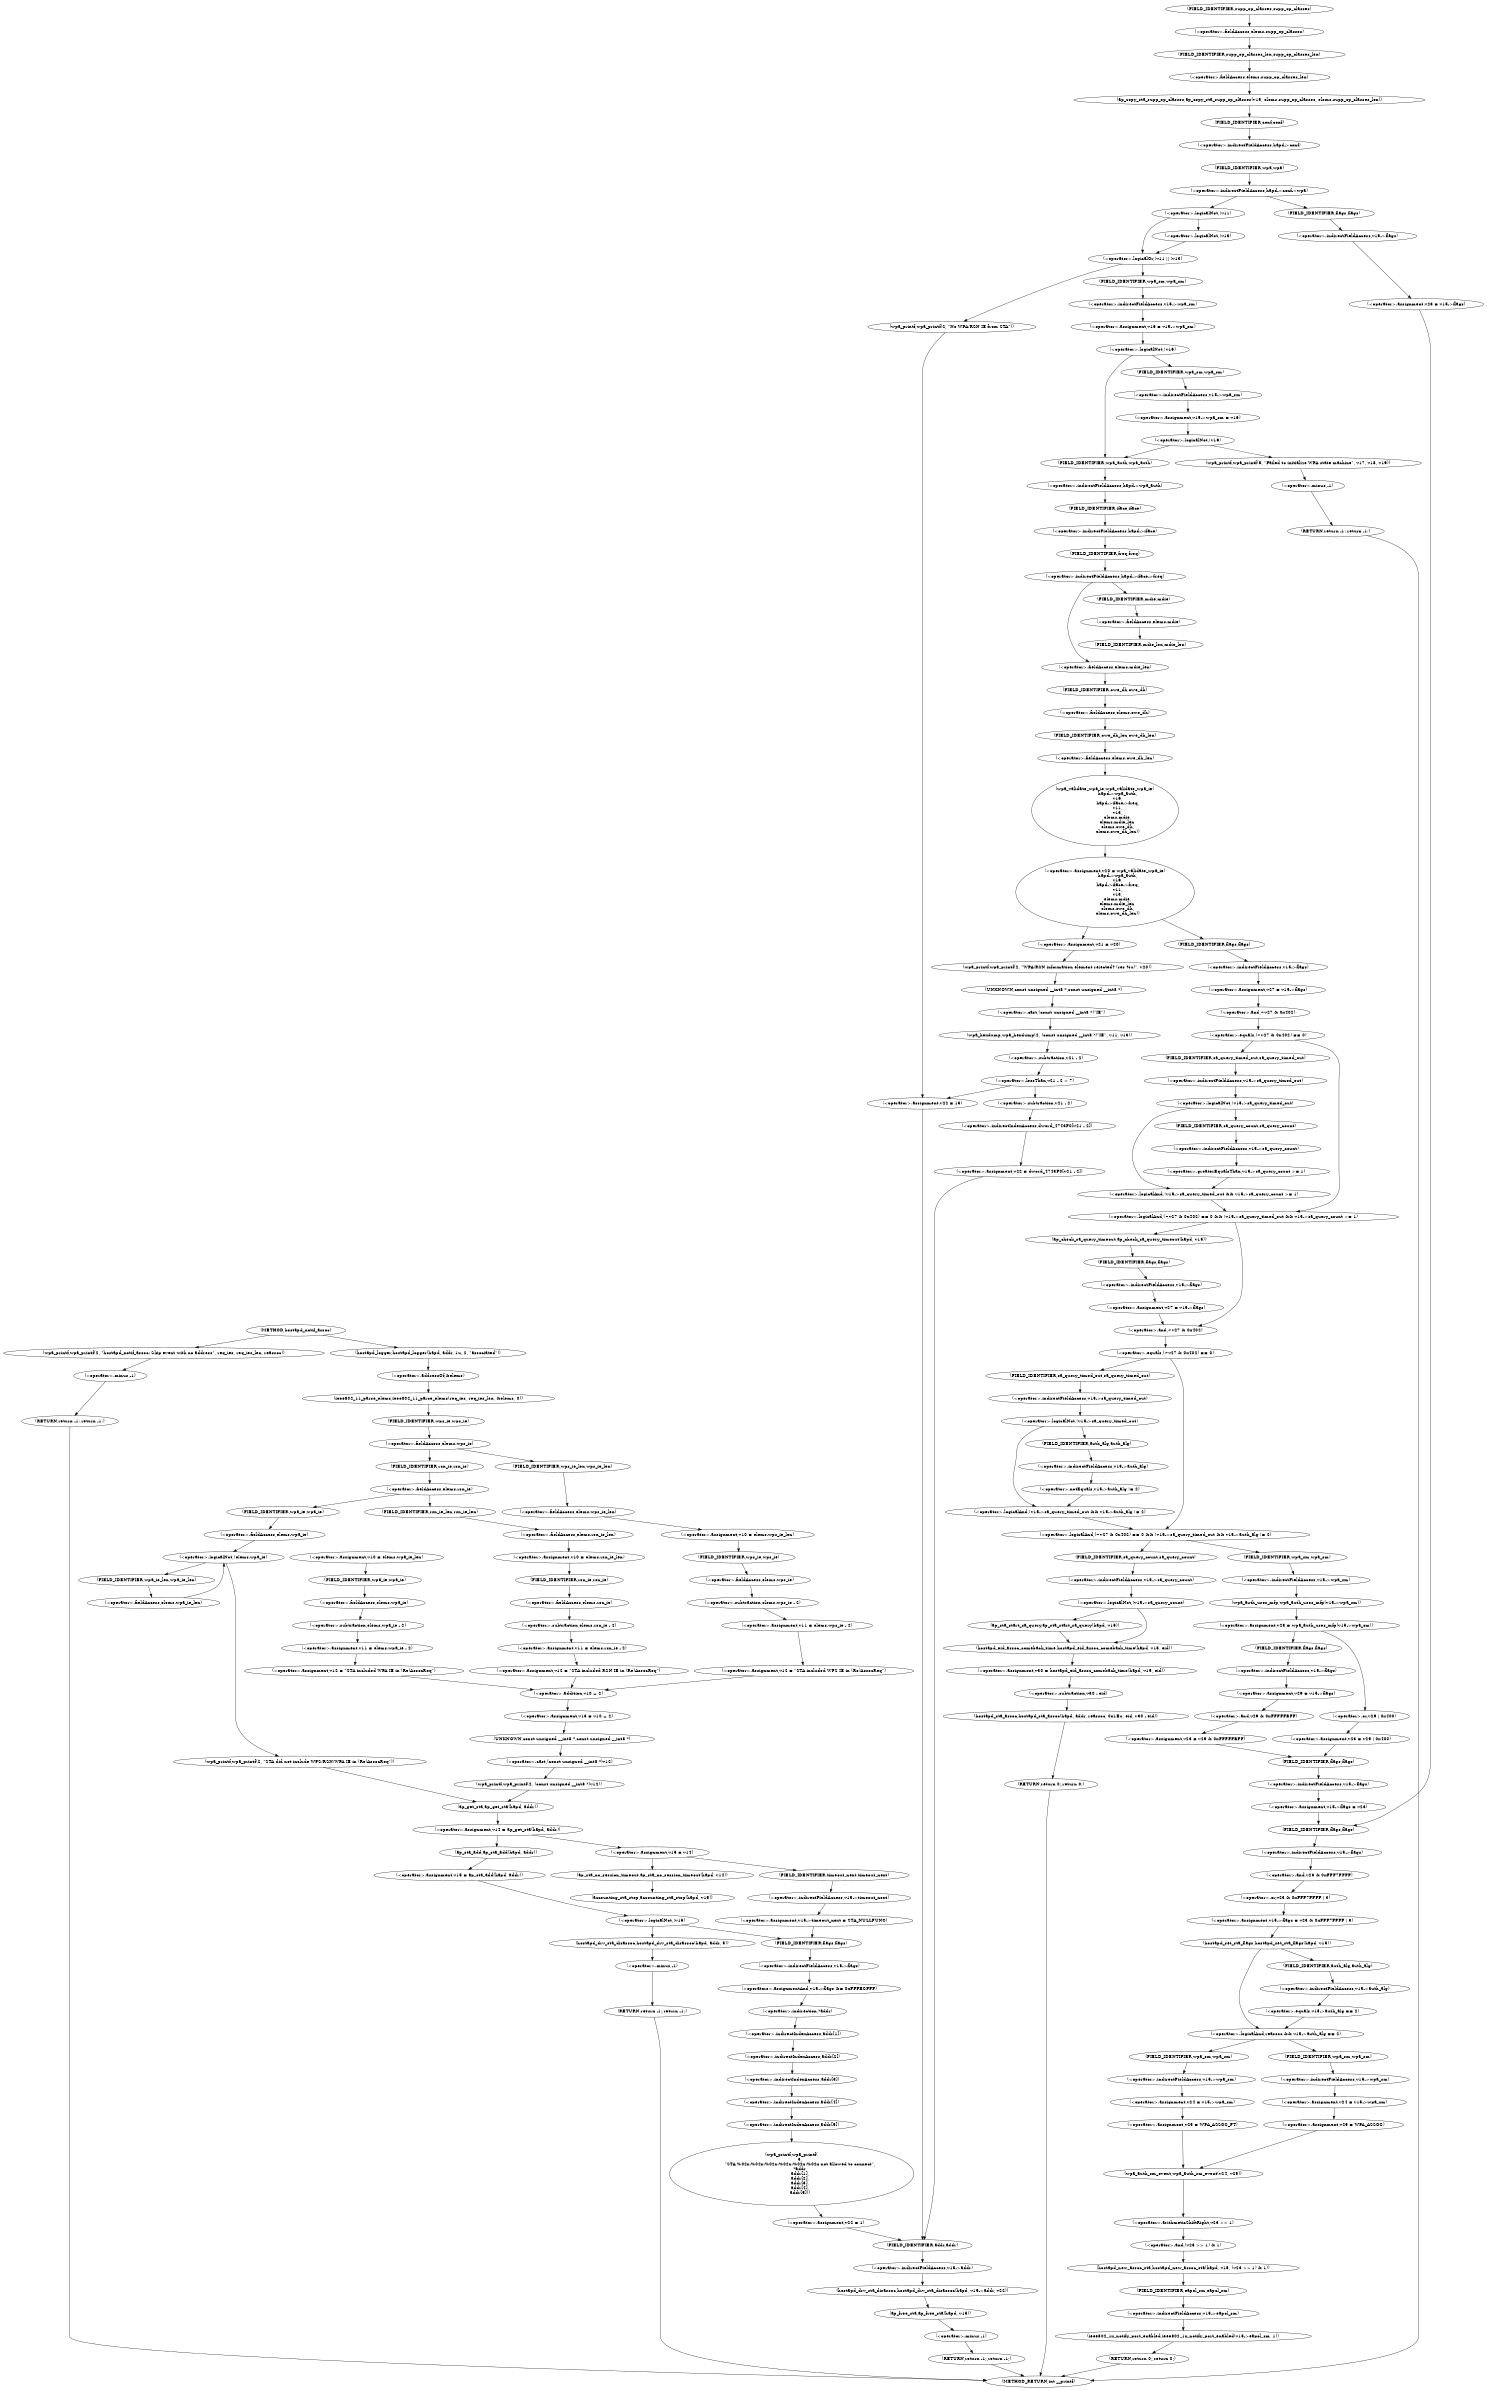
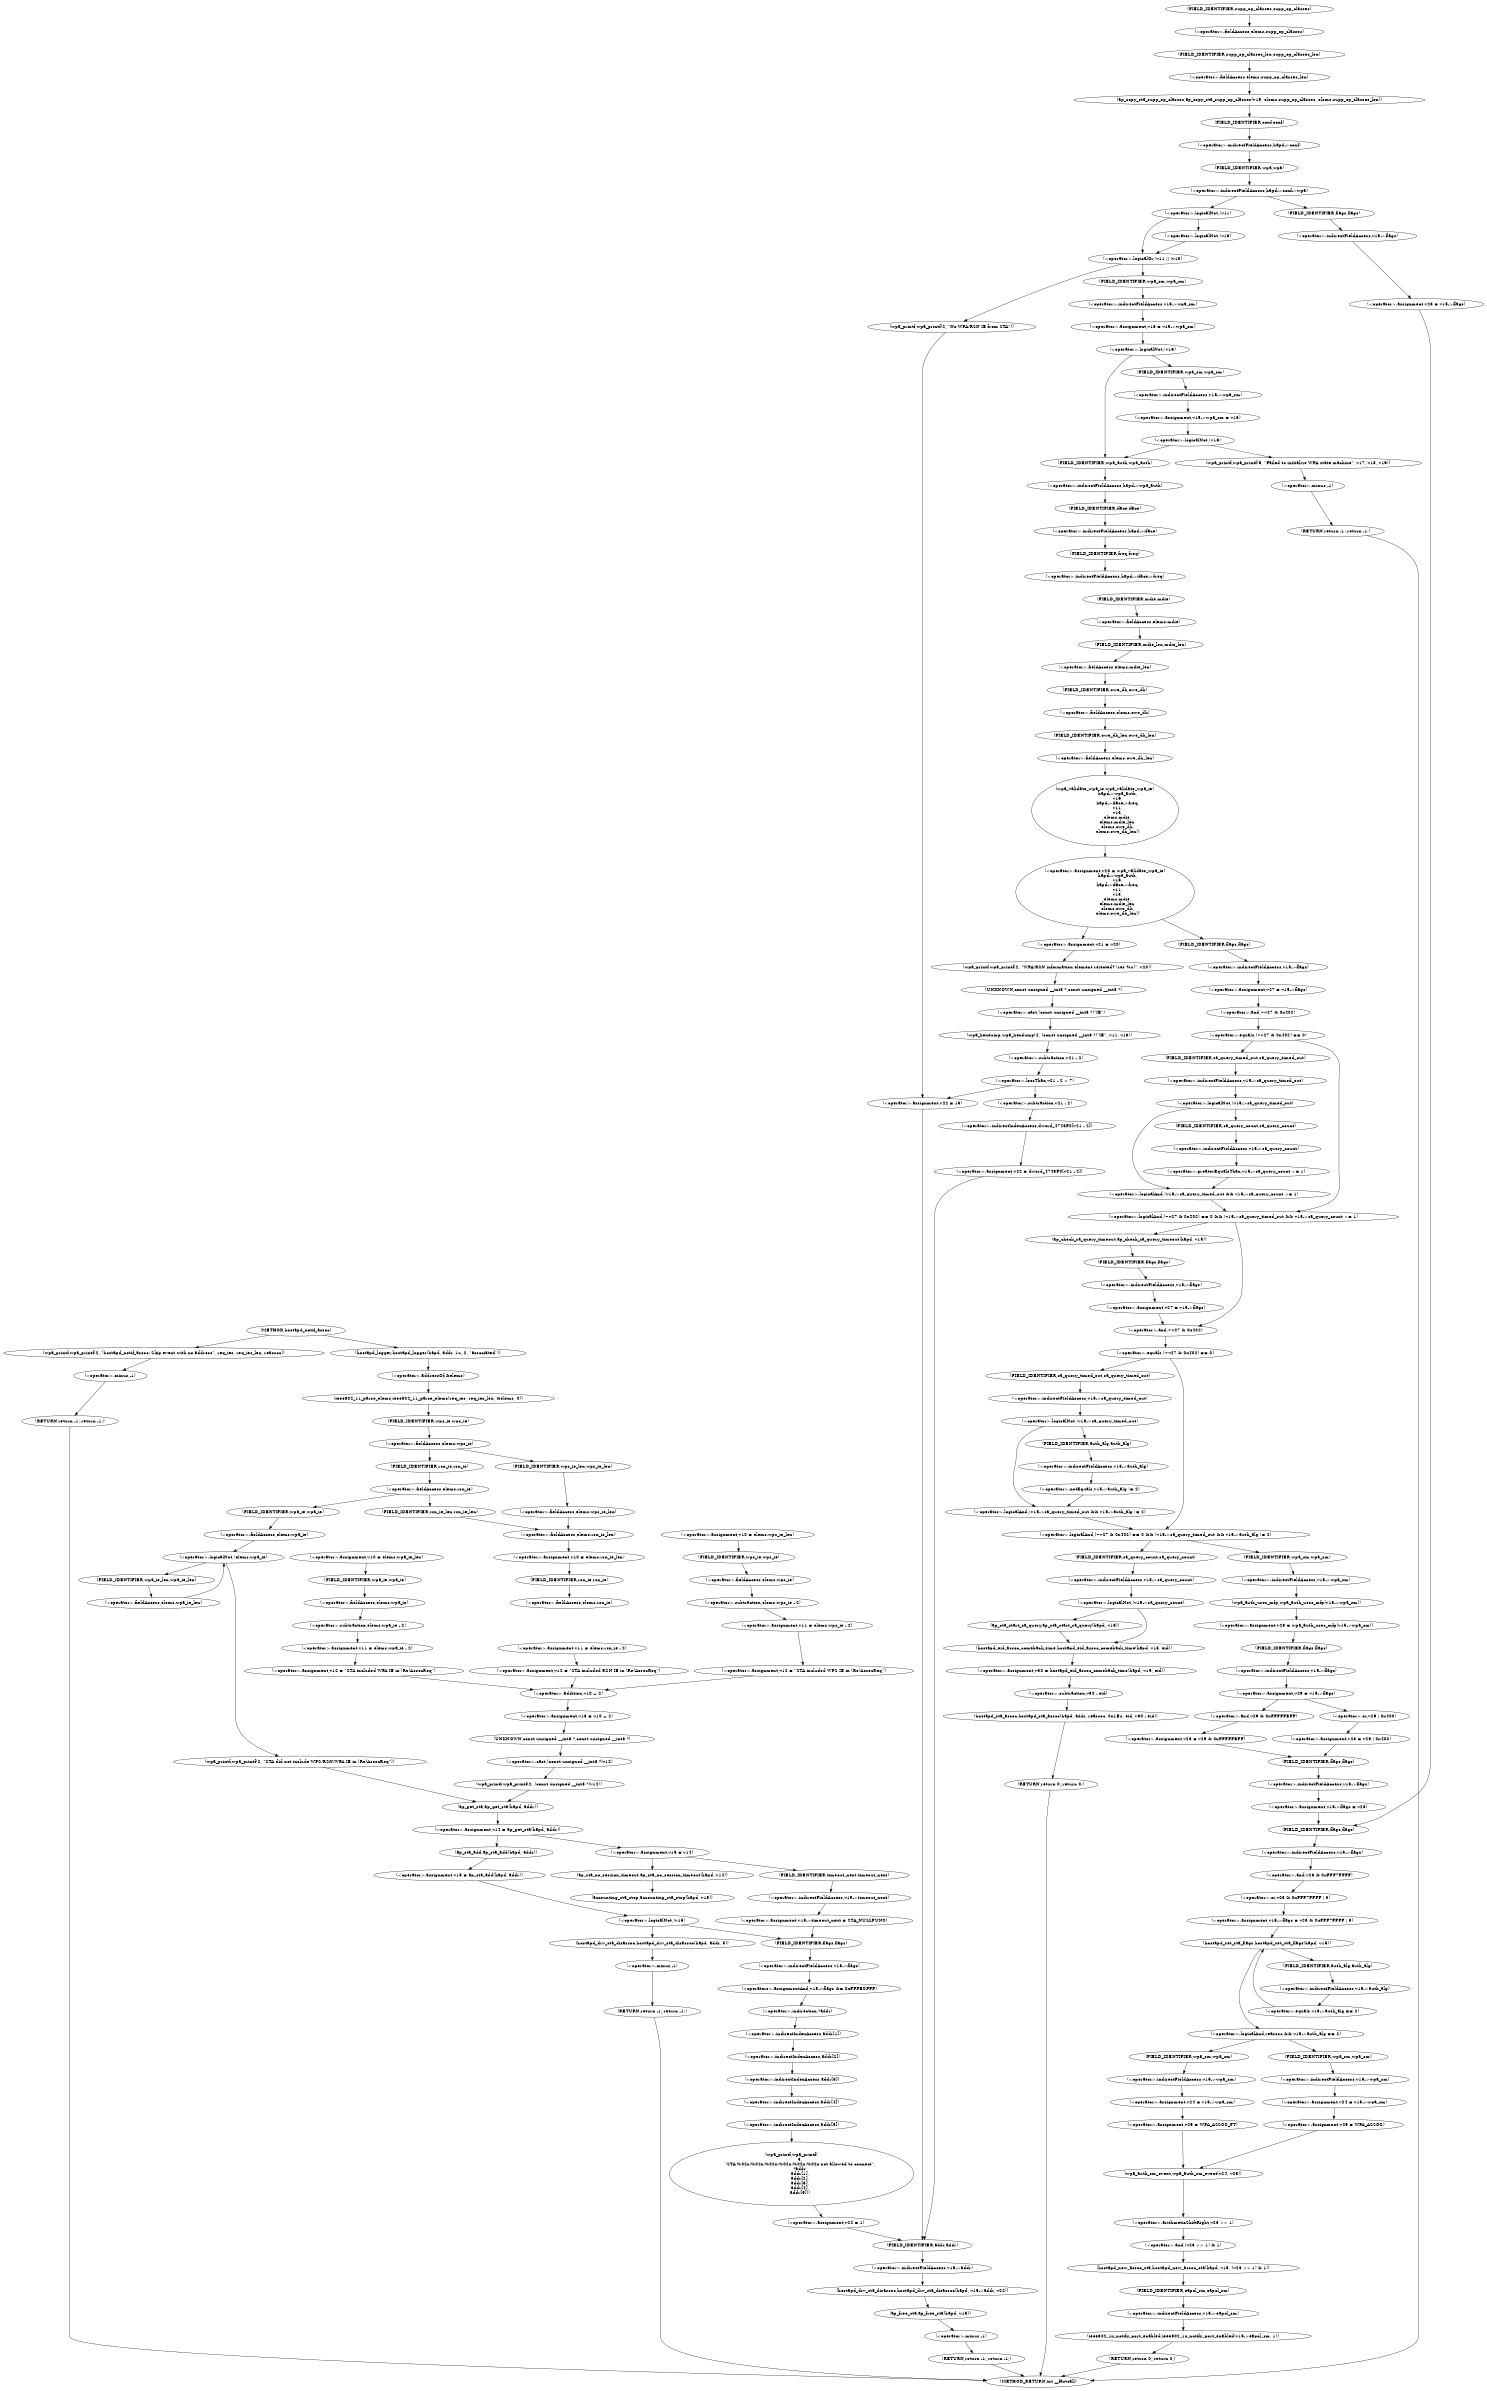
(1249, 42) -> none
none -> (1249, 155)
(1118, 587) -> none
(1068, 620) -> (1124, 655)
(651, 1523) -> (568, 1522)
(569, 1626) -> none
(1357, 1660) -> (1324, 1705)
(1296, 2022) -> (1253, 1984)
(792, 2112) -> none
(1039, 2382) -> (1039, 2382)
